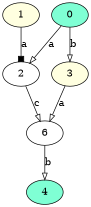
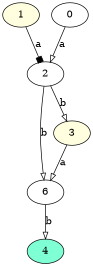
(70, 15) -> (70, 15)
(70, 41) -> (57, 100)
(37, 104) -> (44, 133)
